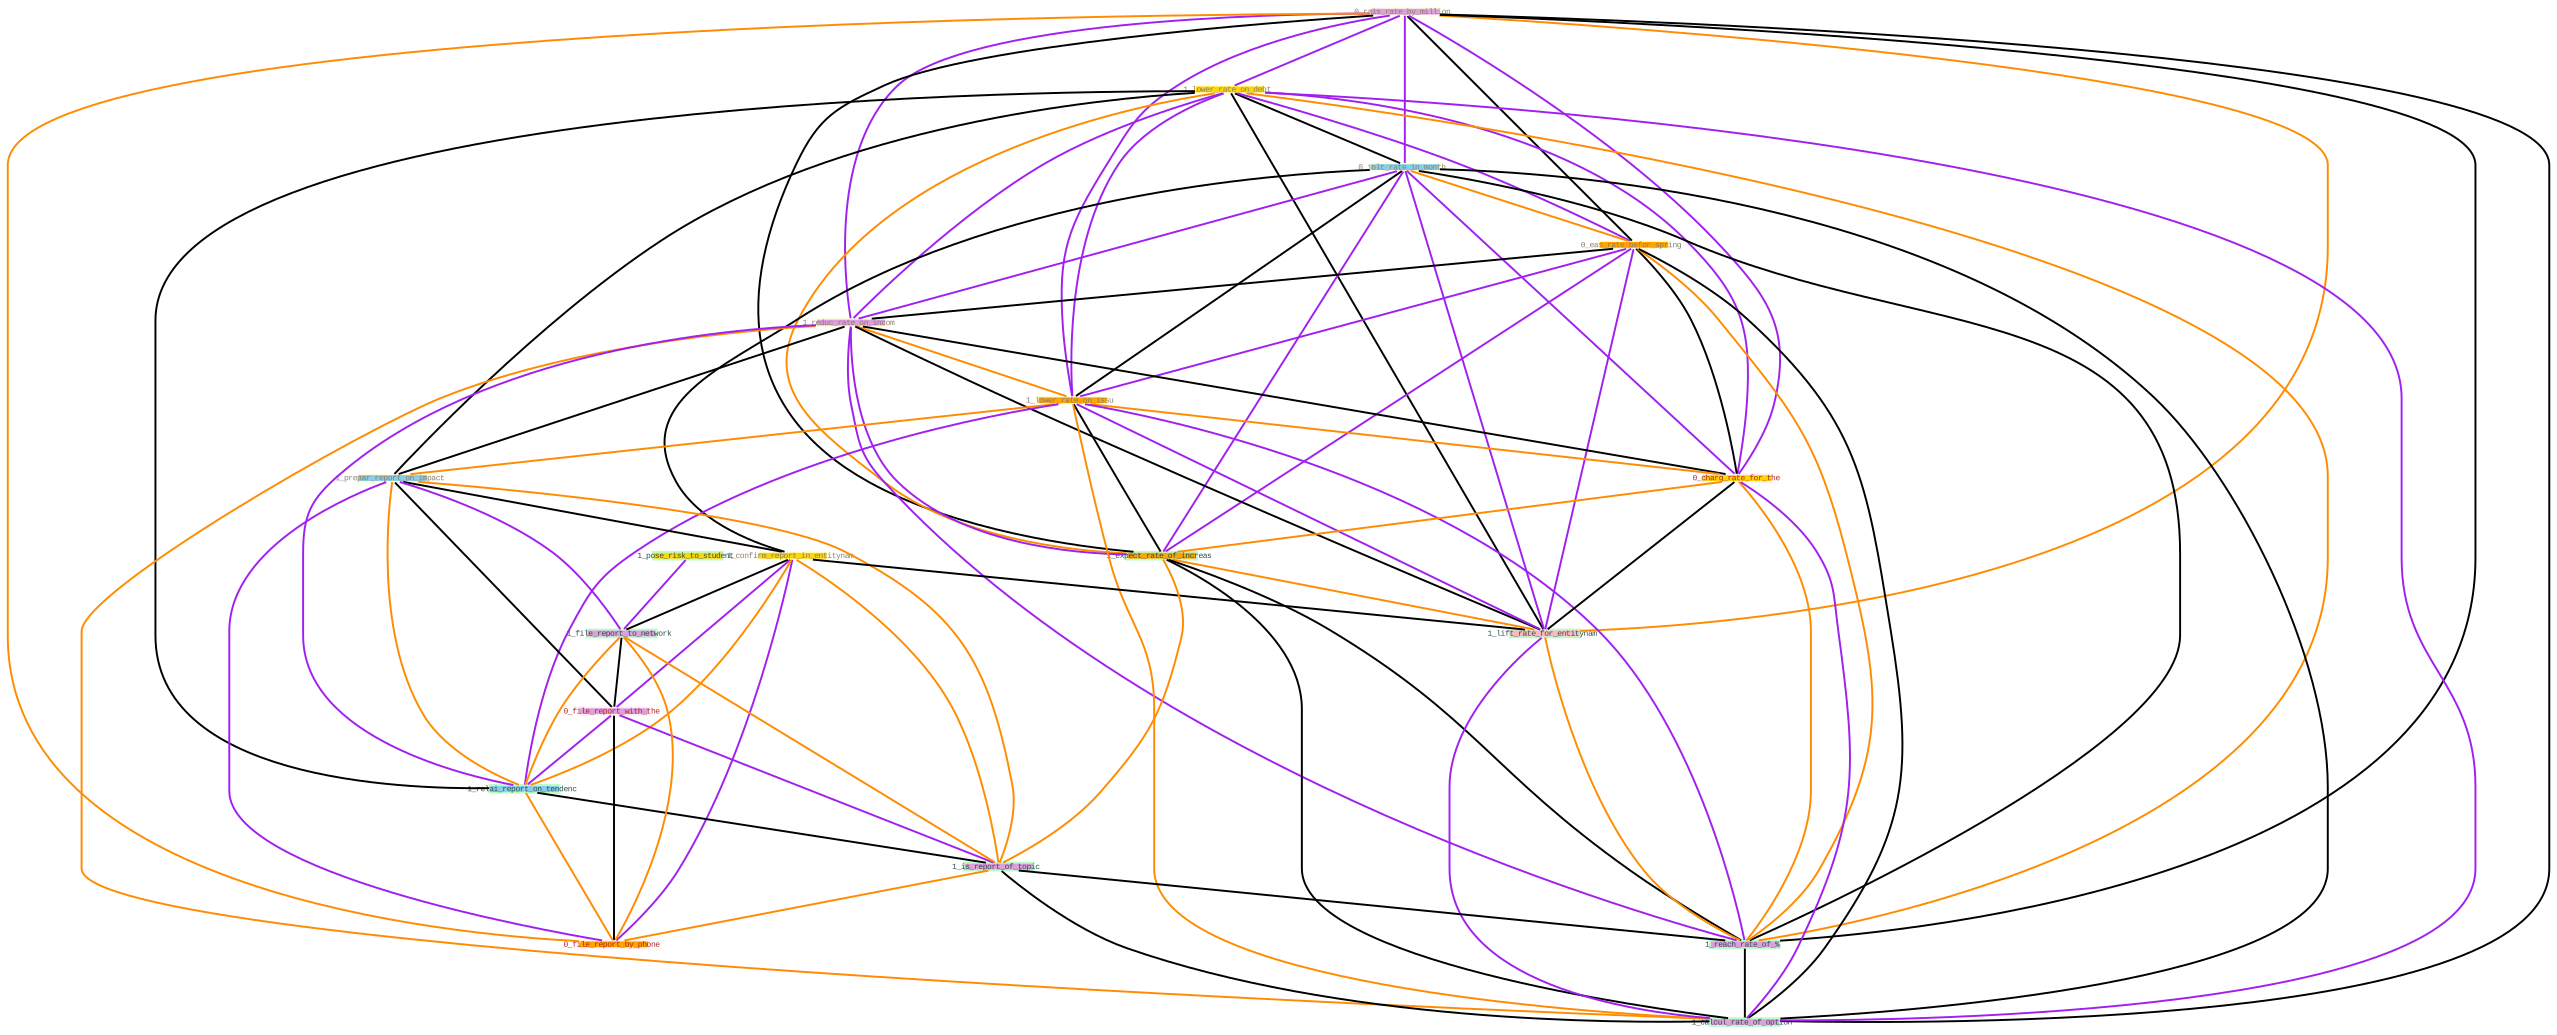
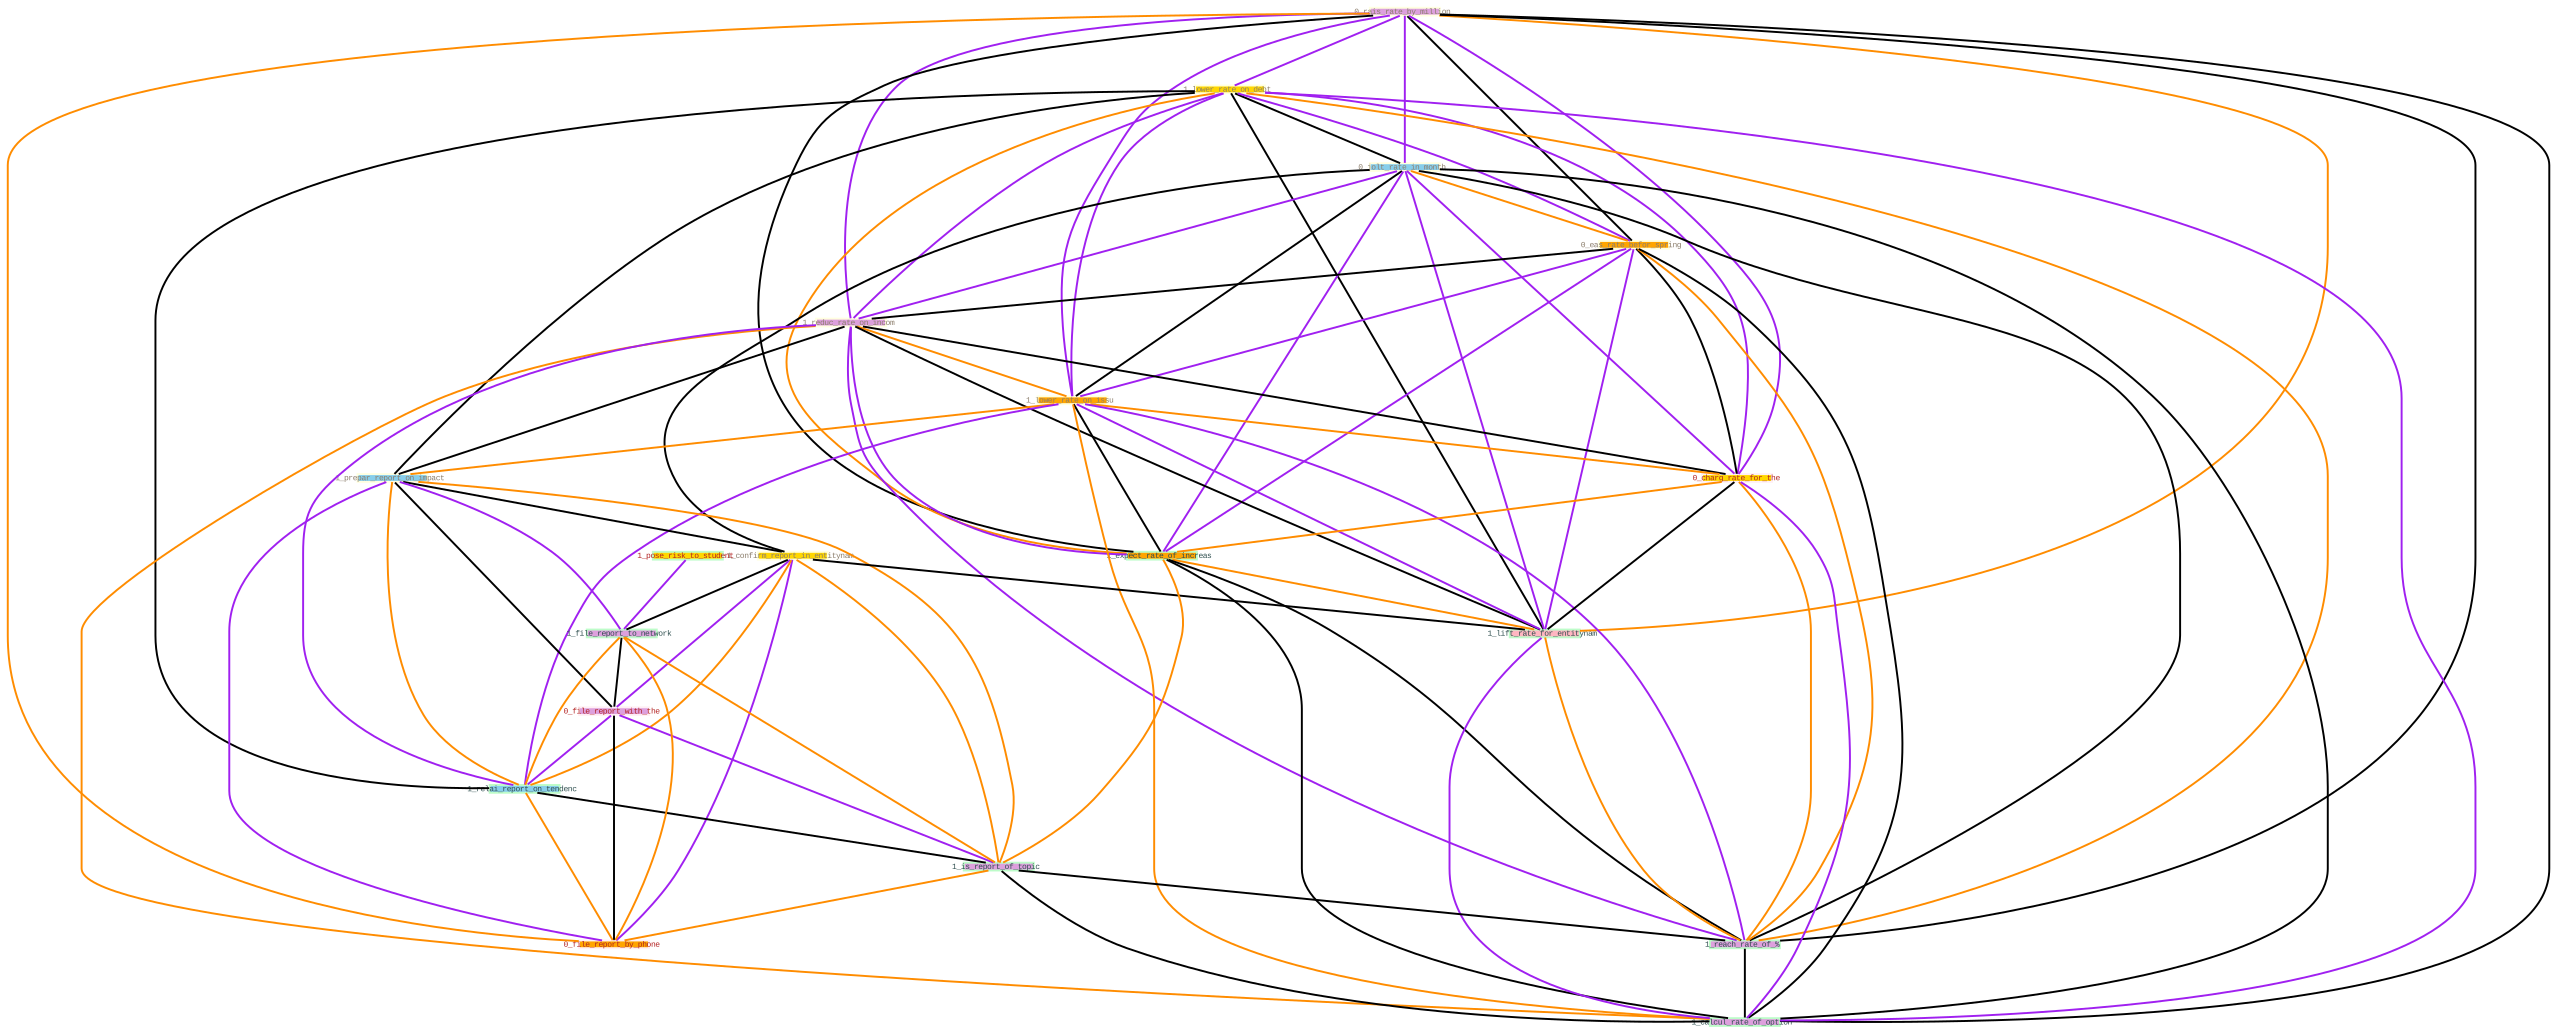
(688, 556) -> (688, 556)
